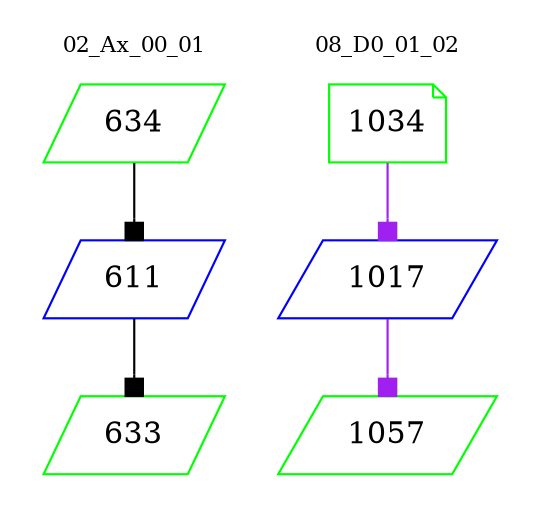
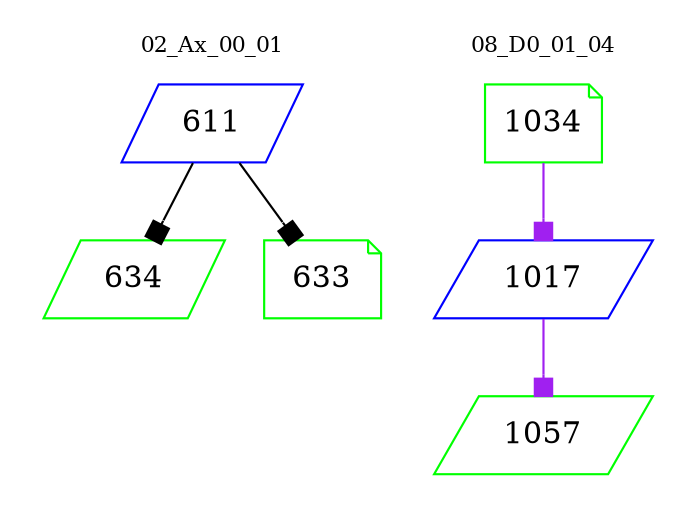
(388, 47) -> (543, 47)
(134, 191) -> (178, 192)
(134, 435) -> (323, 279)
